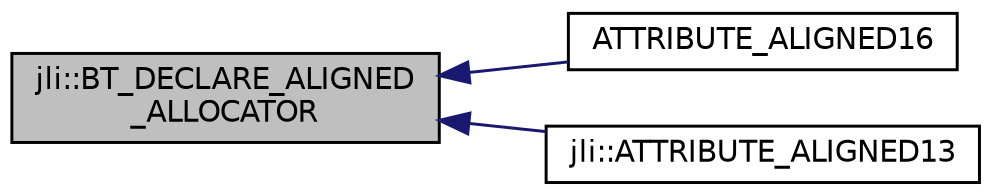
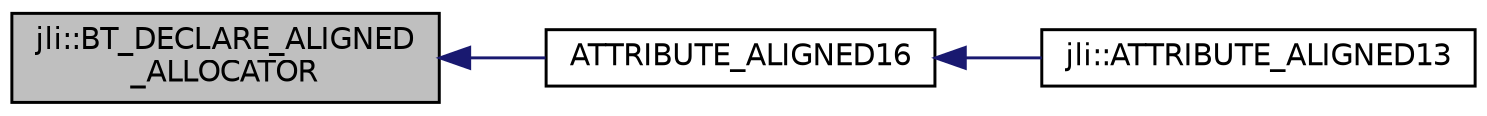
(507, 128) -> (1004, 58)
